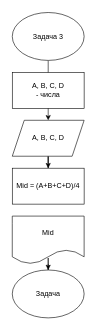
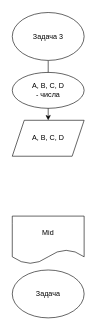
(48, 90) -> (48, 90)
(48, 164) -> none
(48, 186) -> none
(48, 261) -> none
